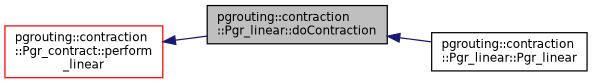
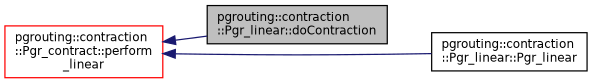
(416, 40) -> (303, 55)
